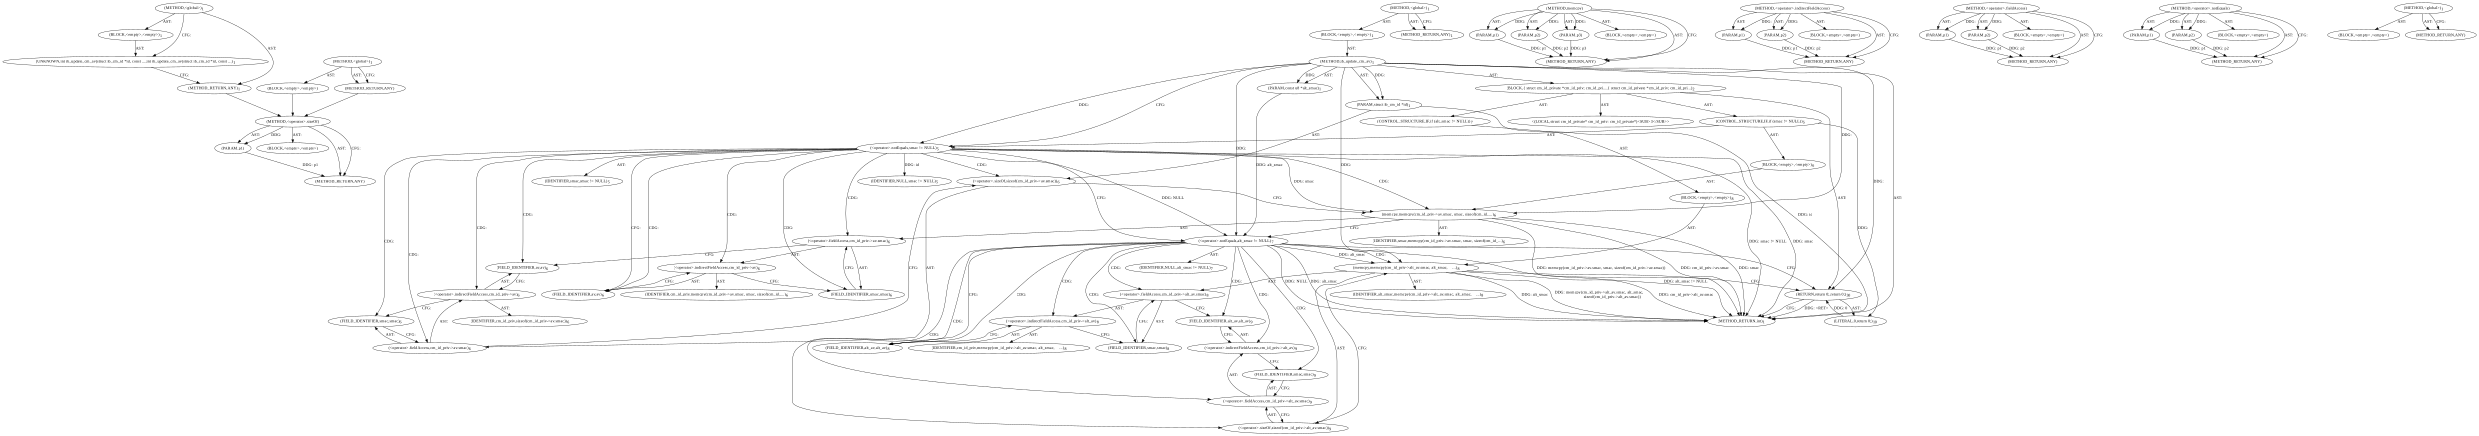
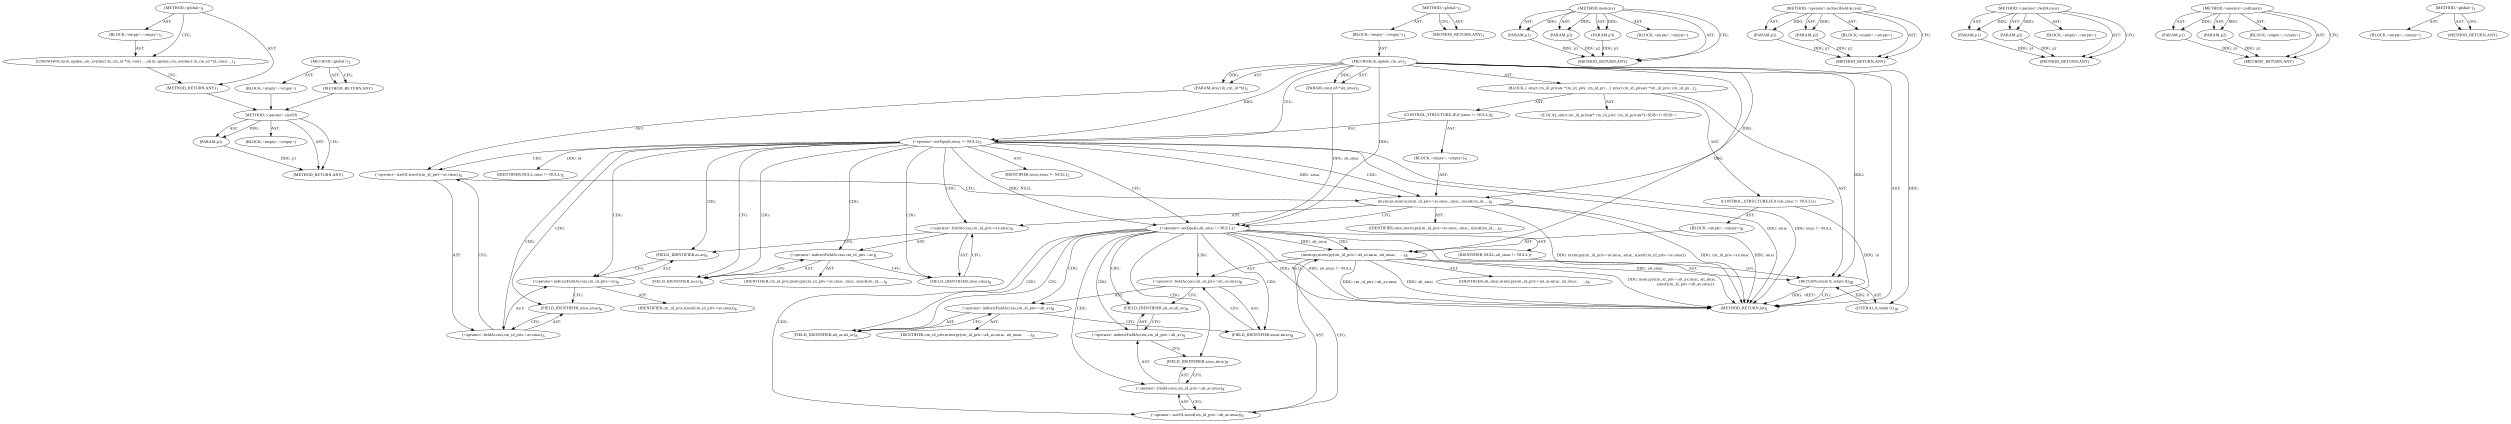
(1725, 149) -> (1867, 274)
(1858, 207) -> (1796, 70)
(1551, 248) -> (1684, 265)
(1756, 281) -> (1694, 268)
